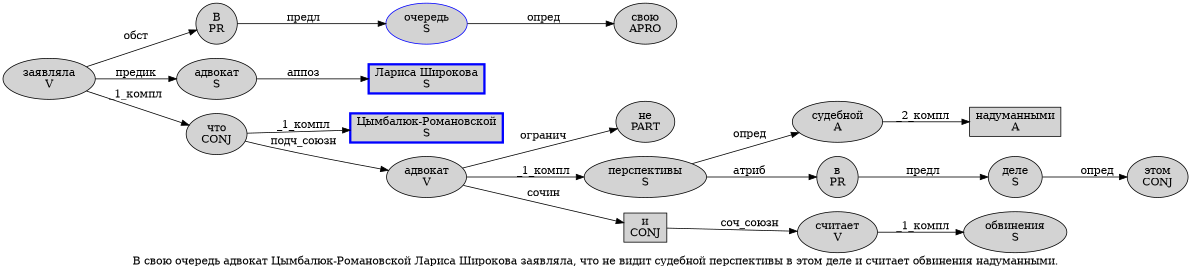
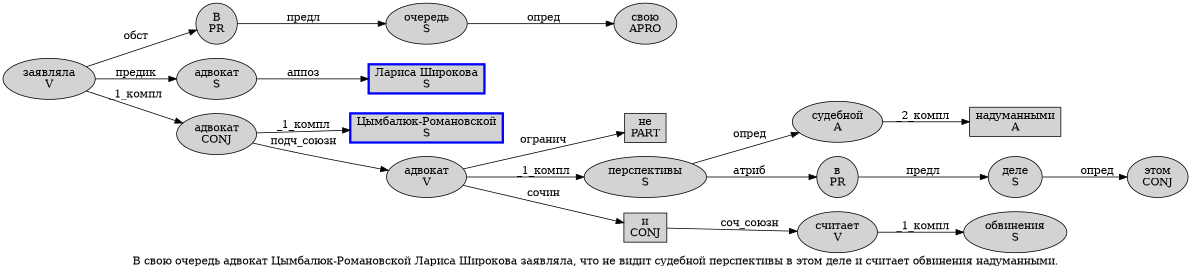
(427, 24) -> (427, 24)
(645, 122) -> (645, 128)
(217, 134) -> (217, 134)
